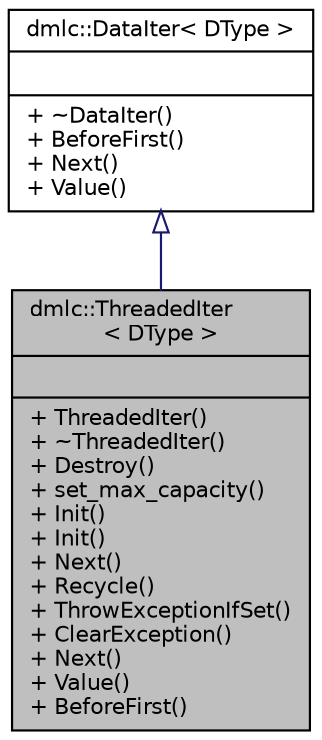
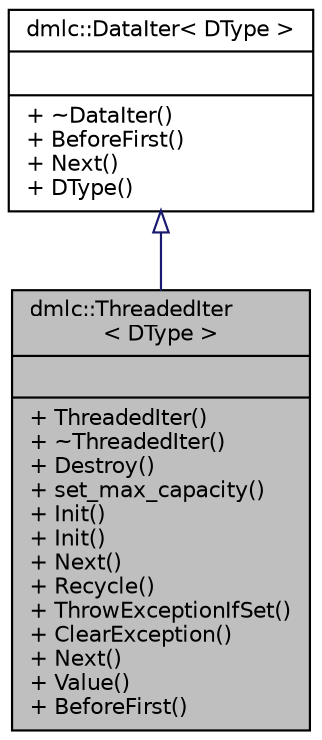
(77, 188) -> (80, 188)
